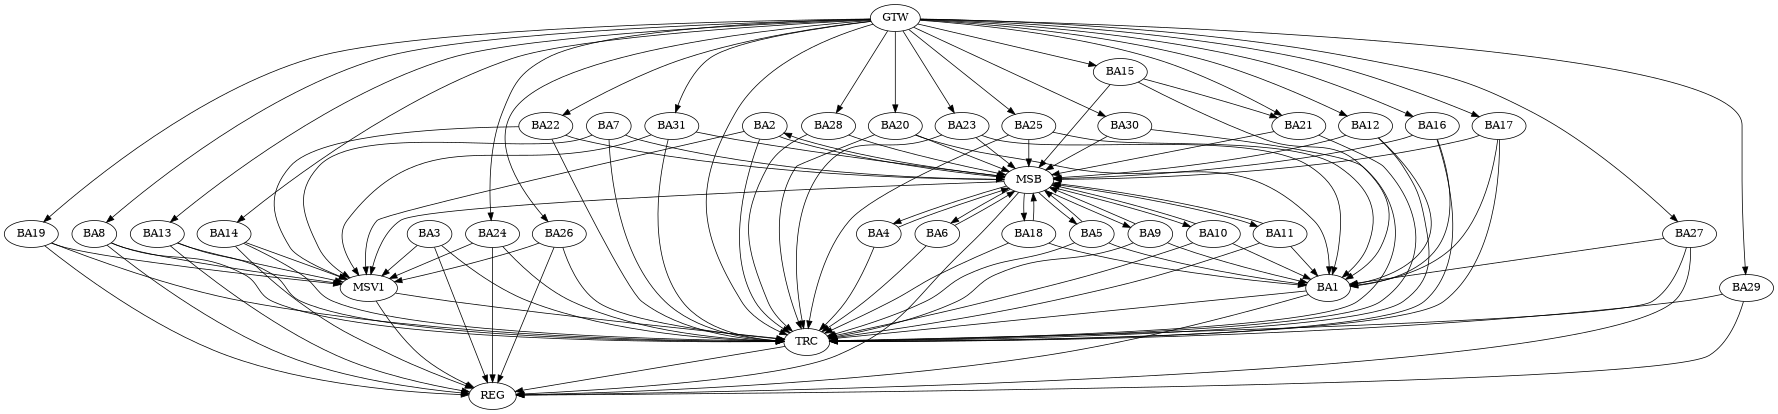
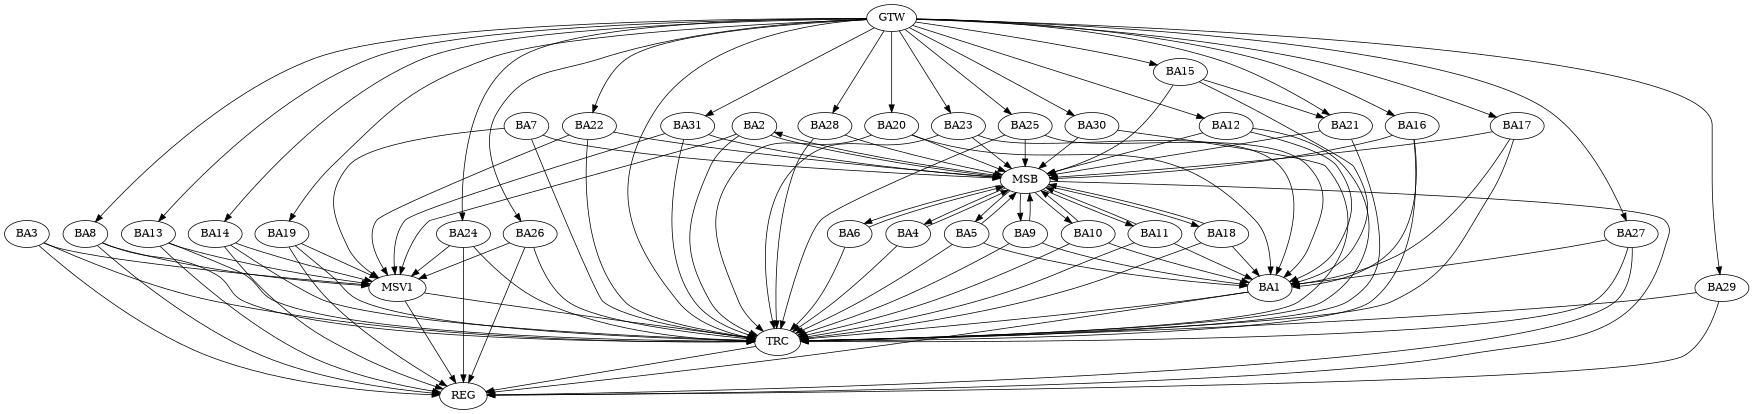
(674, 196) -> none
